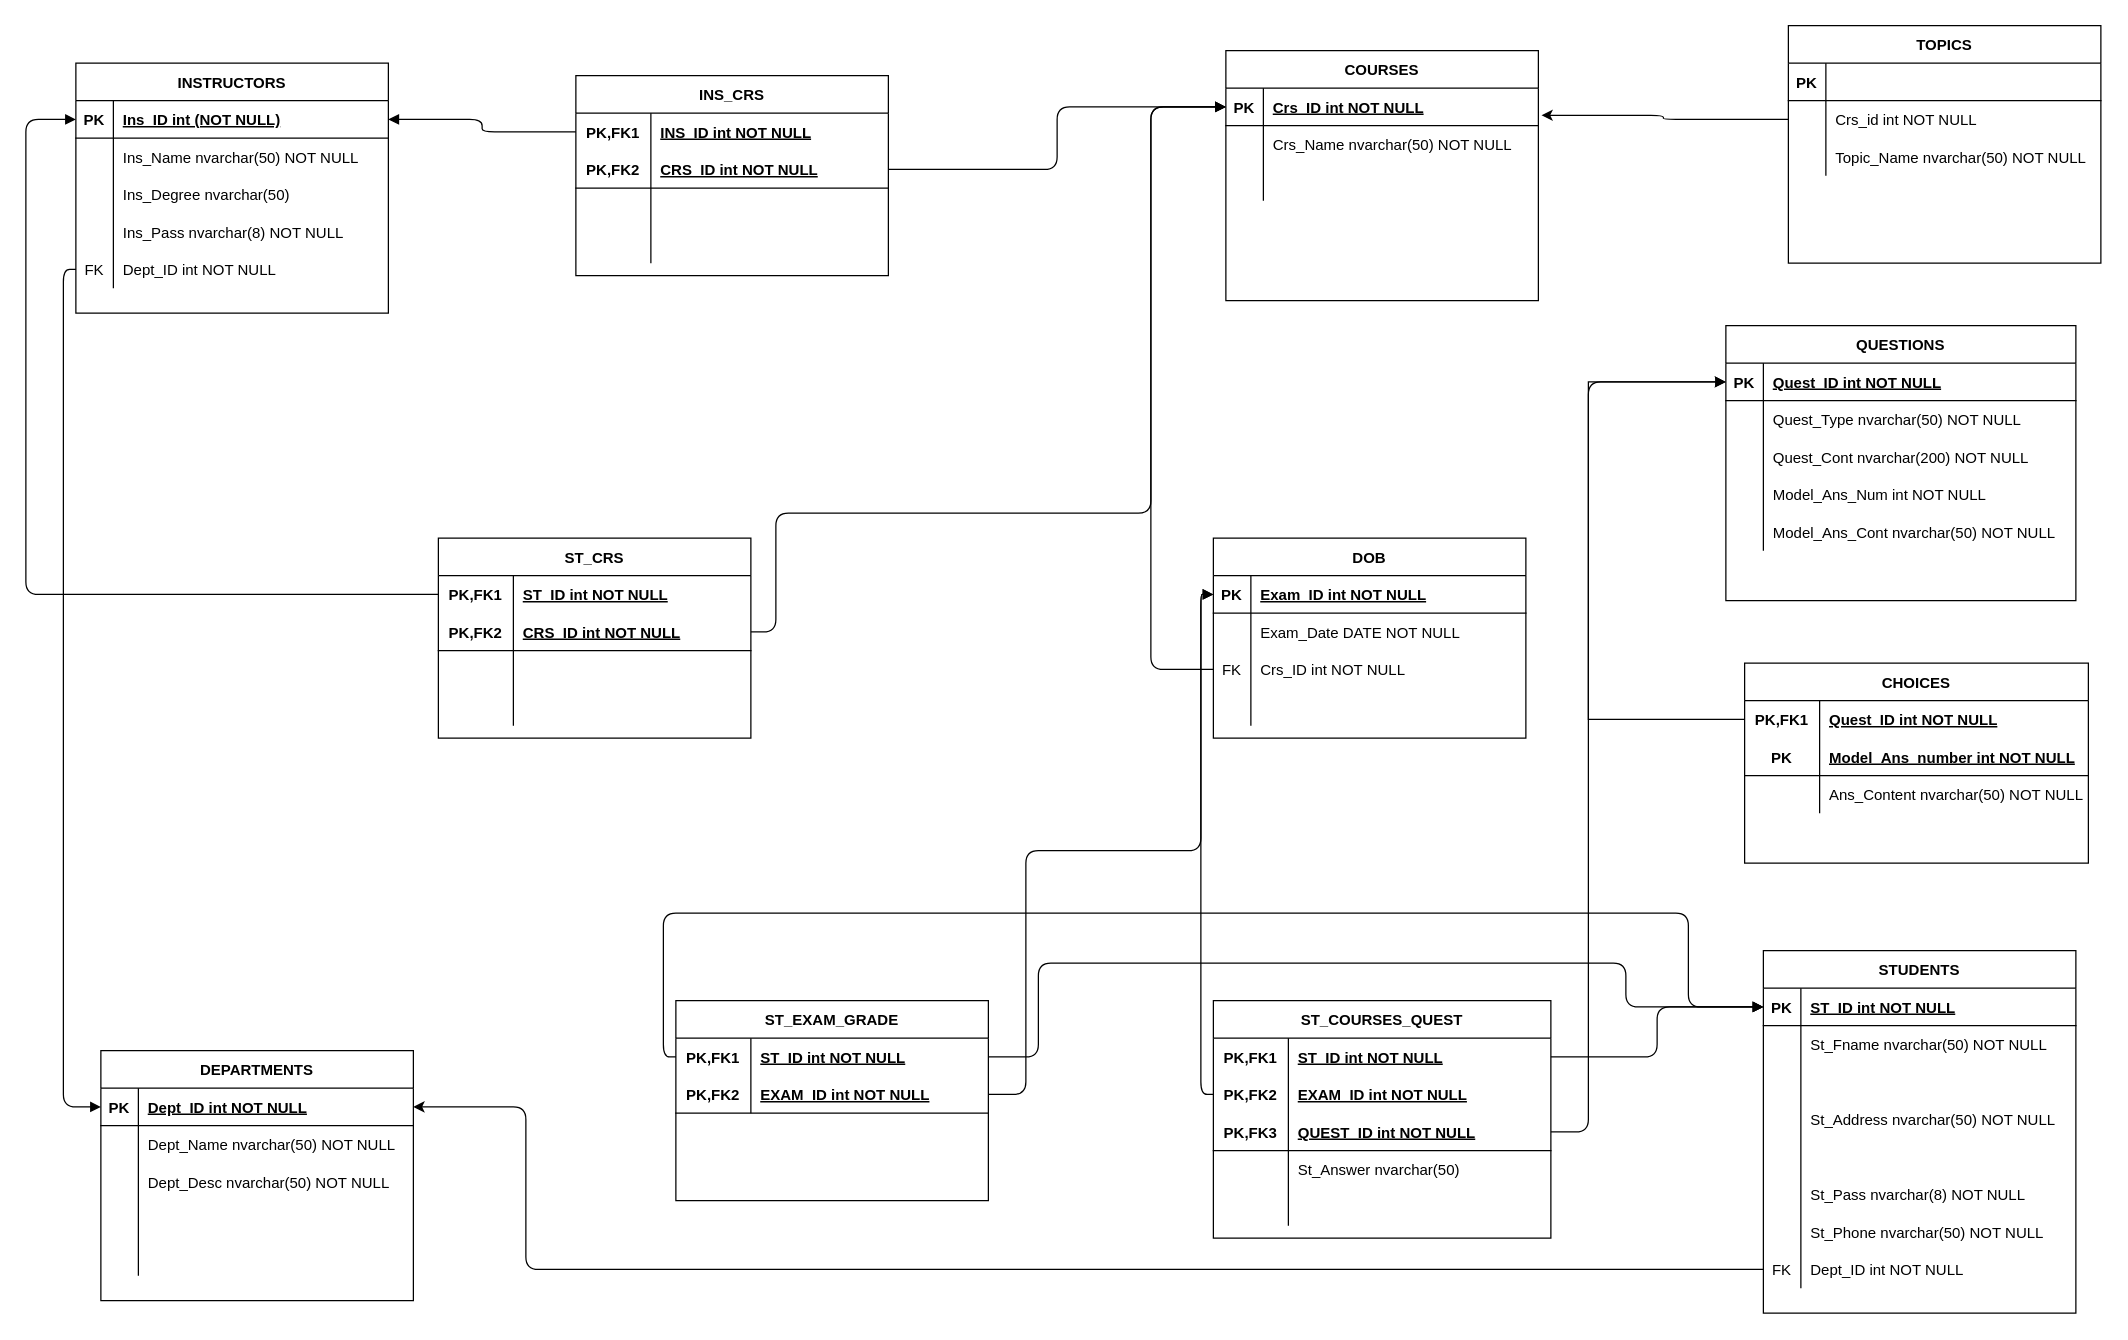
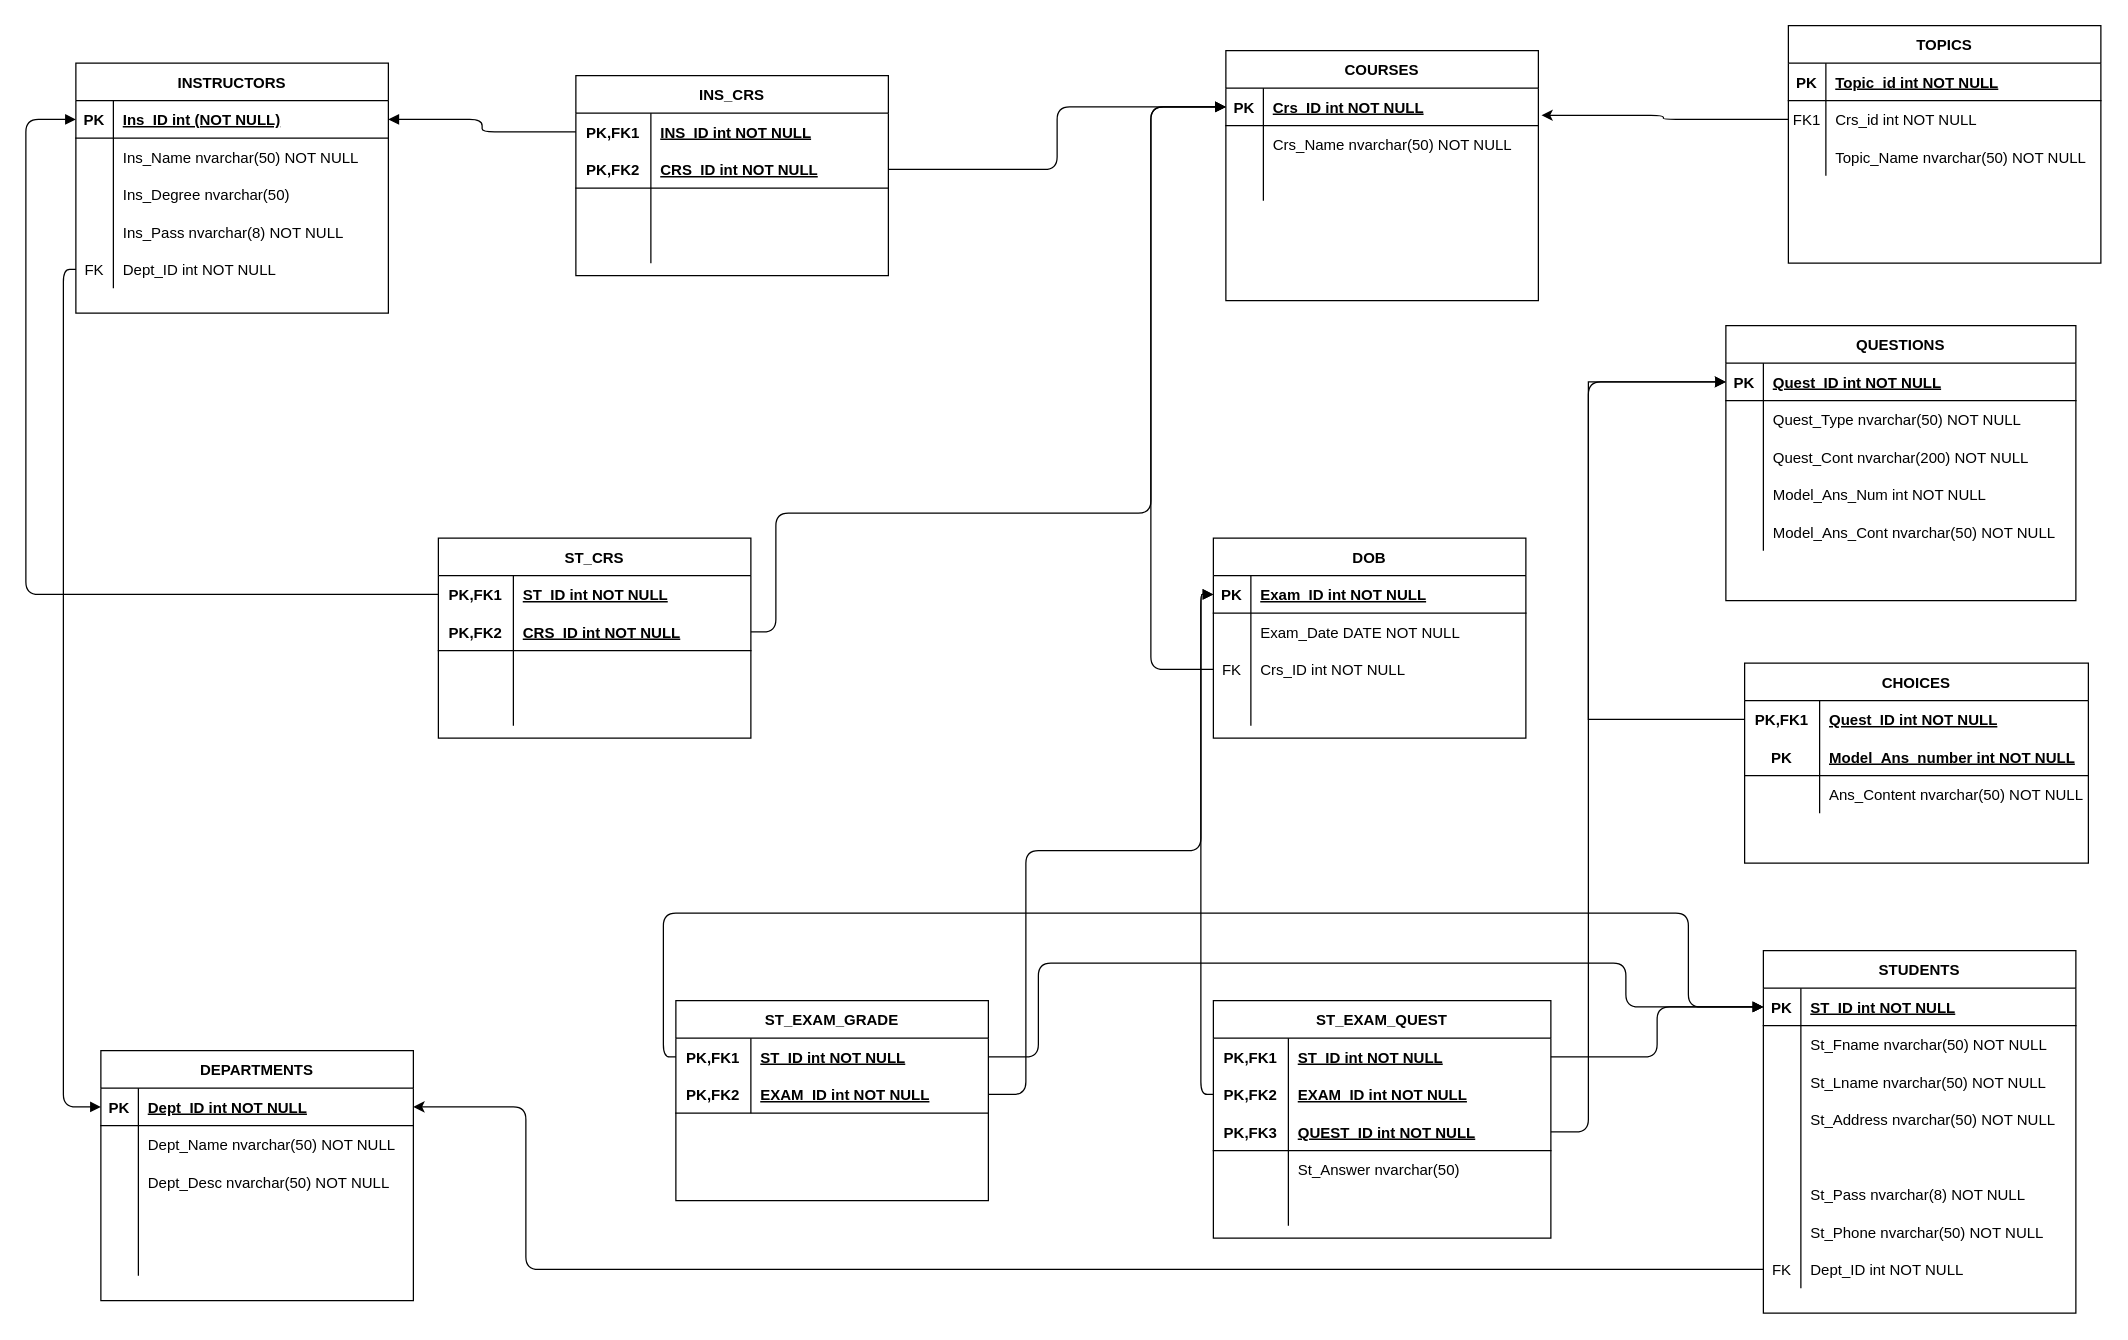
none -> (1963, 82)
none -> (1807, 119)
(1381, 1020) -> (1381, 1020)
none -> (1938, 1082)
